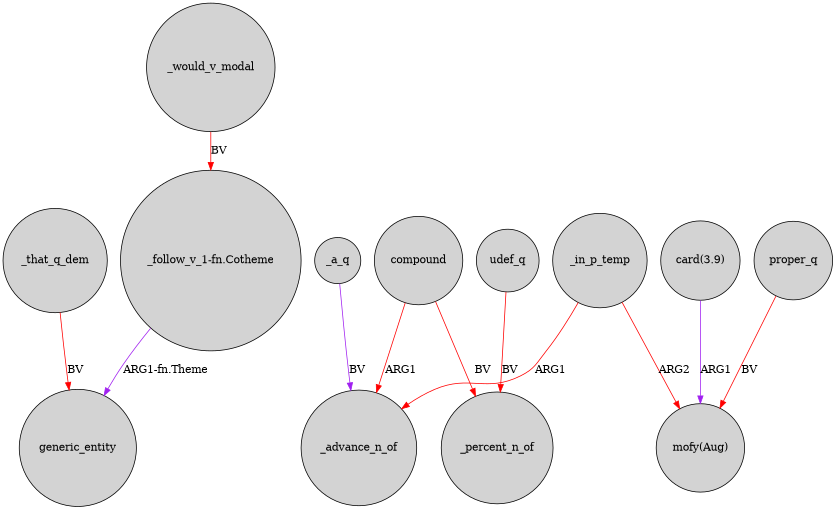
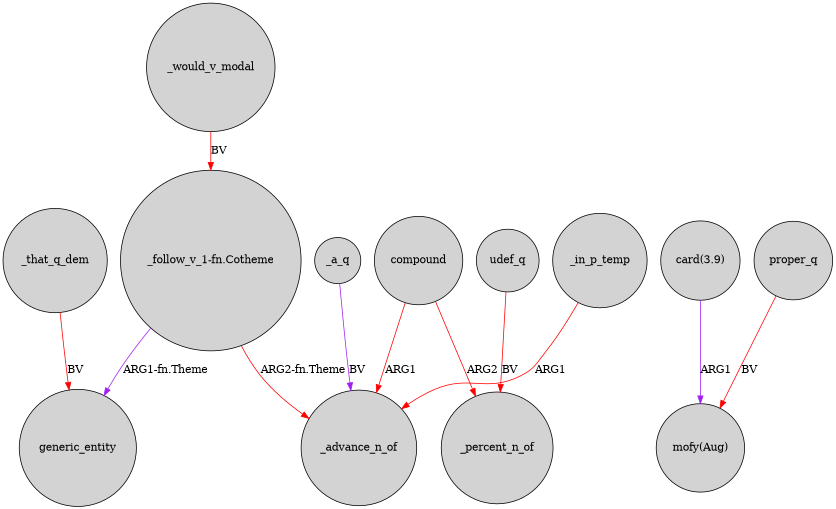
(649, 352) -> none
(482, 370) -> (482, 370)
none -> (268, 384)
